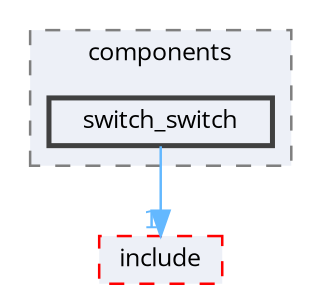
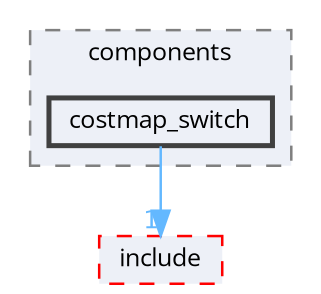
(161, 122) -> (161, 122)
